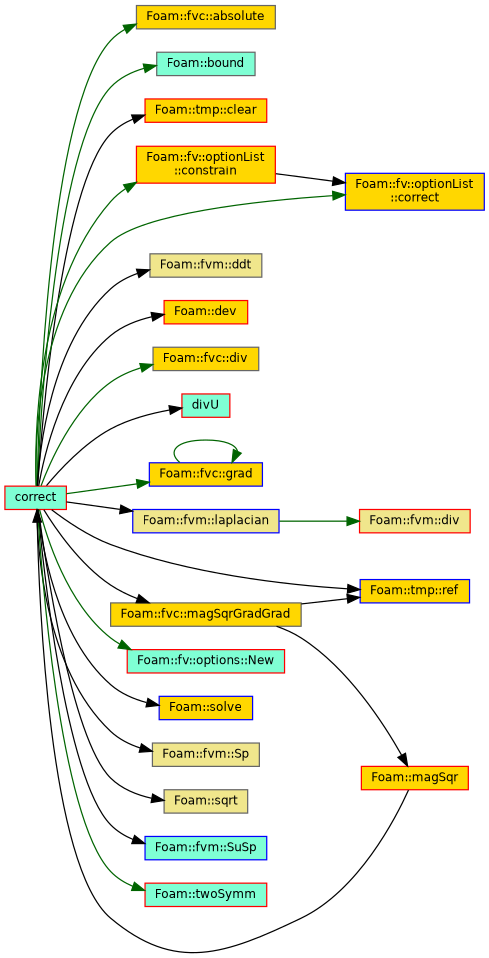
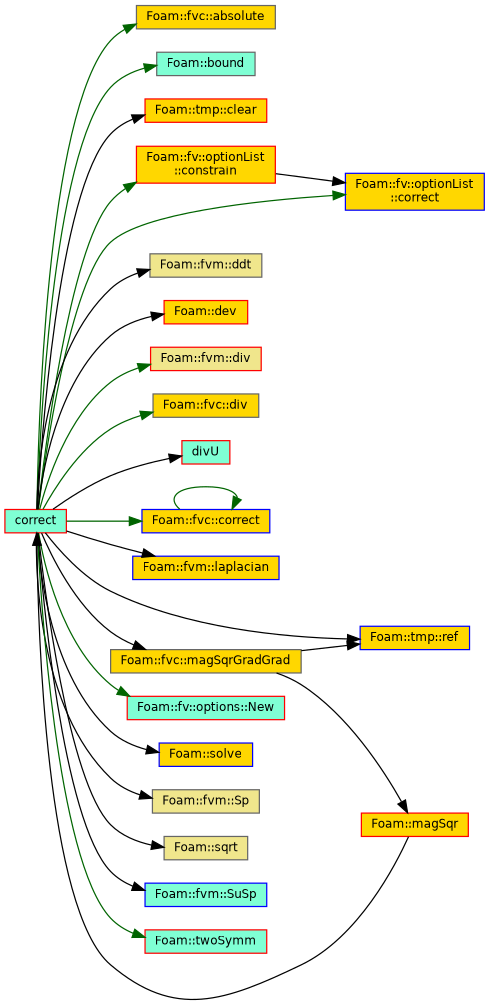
(206, 474) -> (206, 521)
(206, 521) -> (206, 568)
(313, 521) -> (73, 427)
